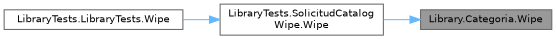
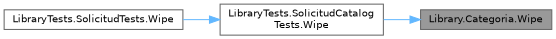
(94, 20) -> (94, 20)
(302, 20) -> (302, 20)
